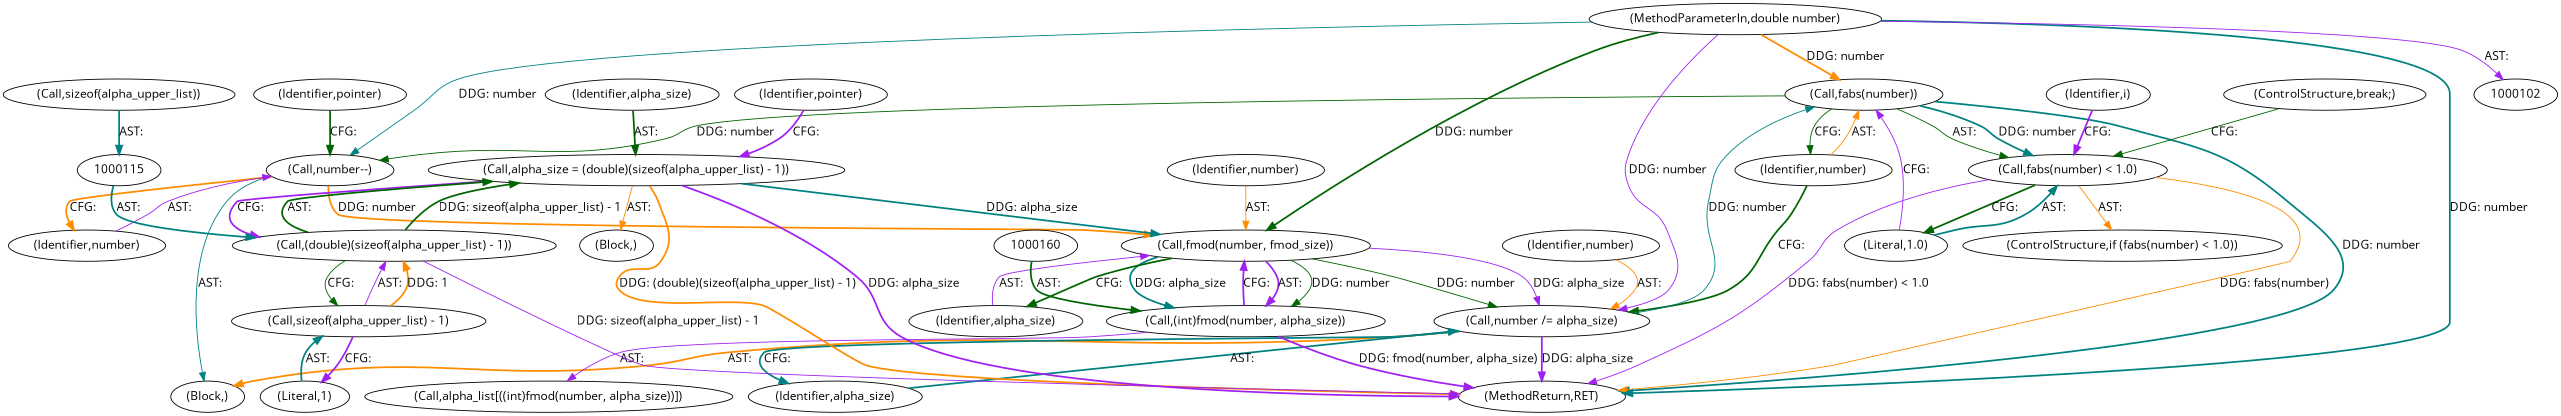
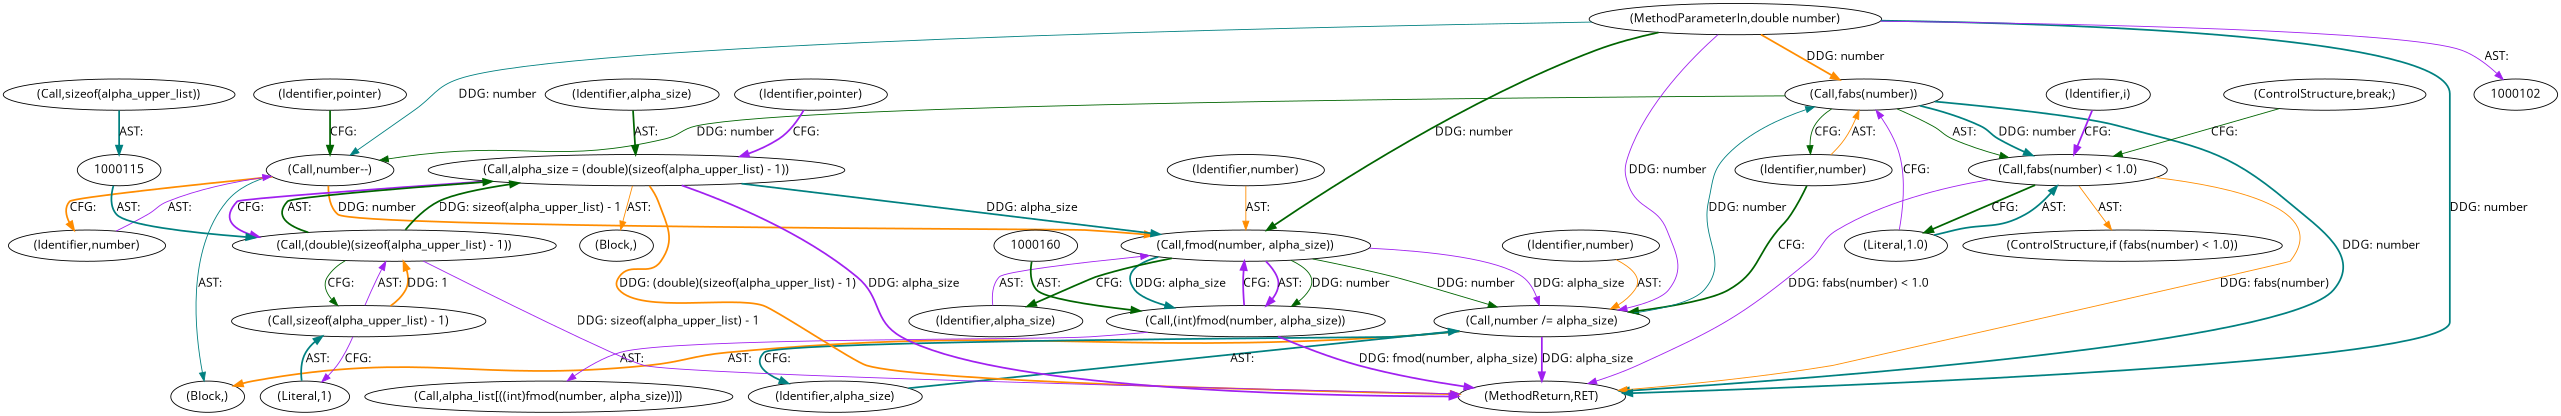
(1246, 246) -> (1246, 246)
(342, 358) -> (342, 358)
